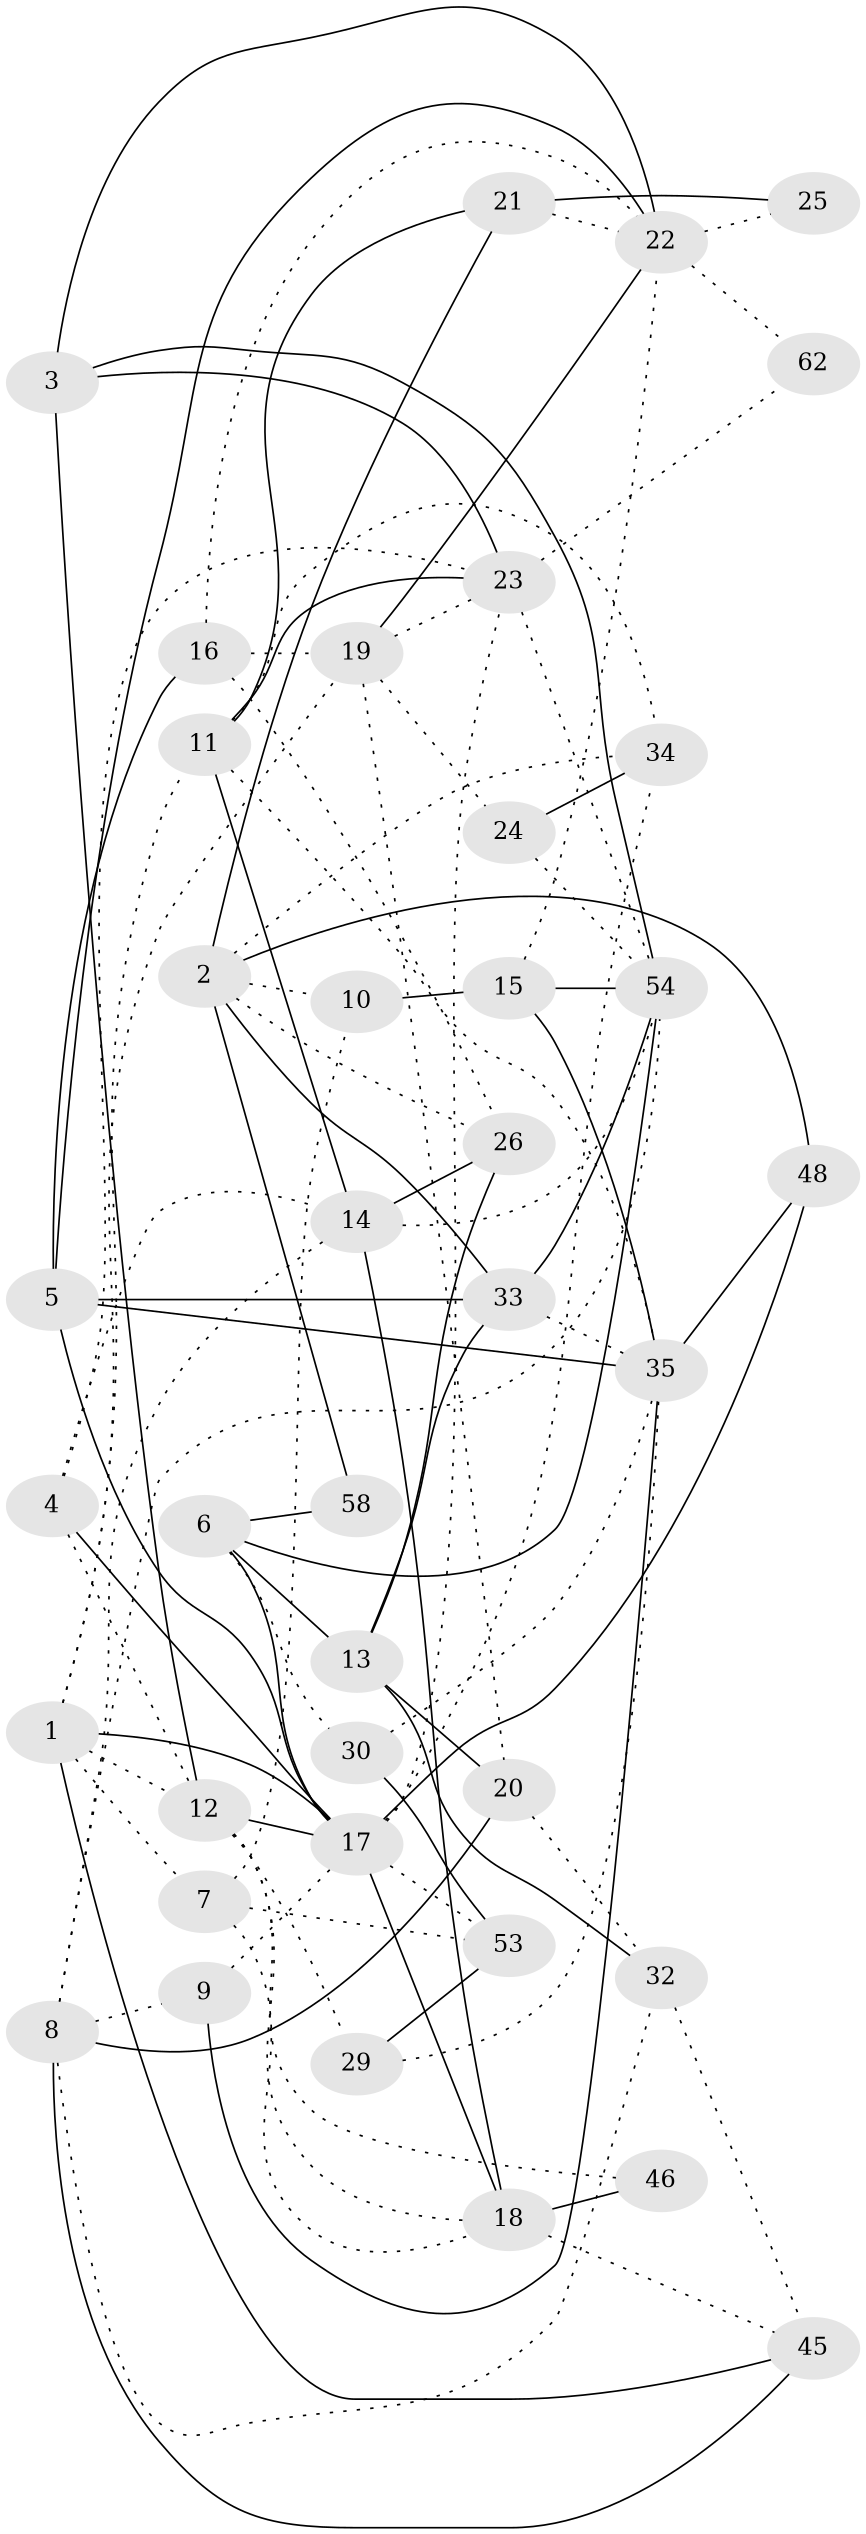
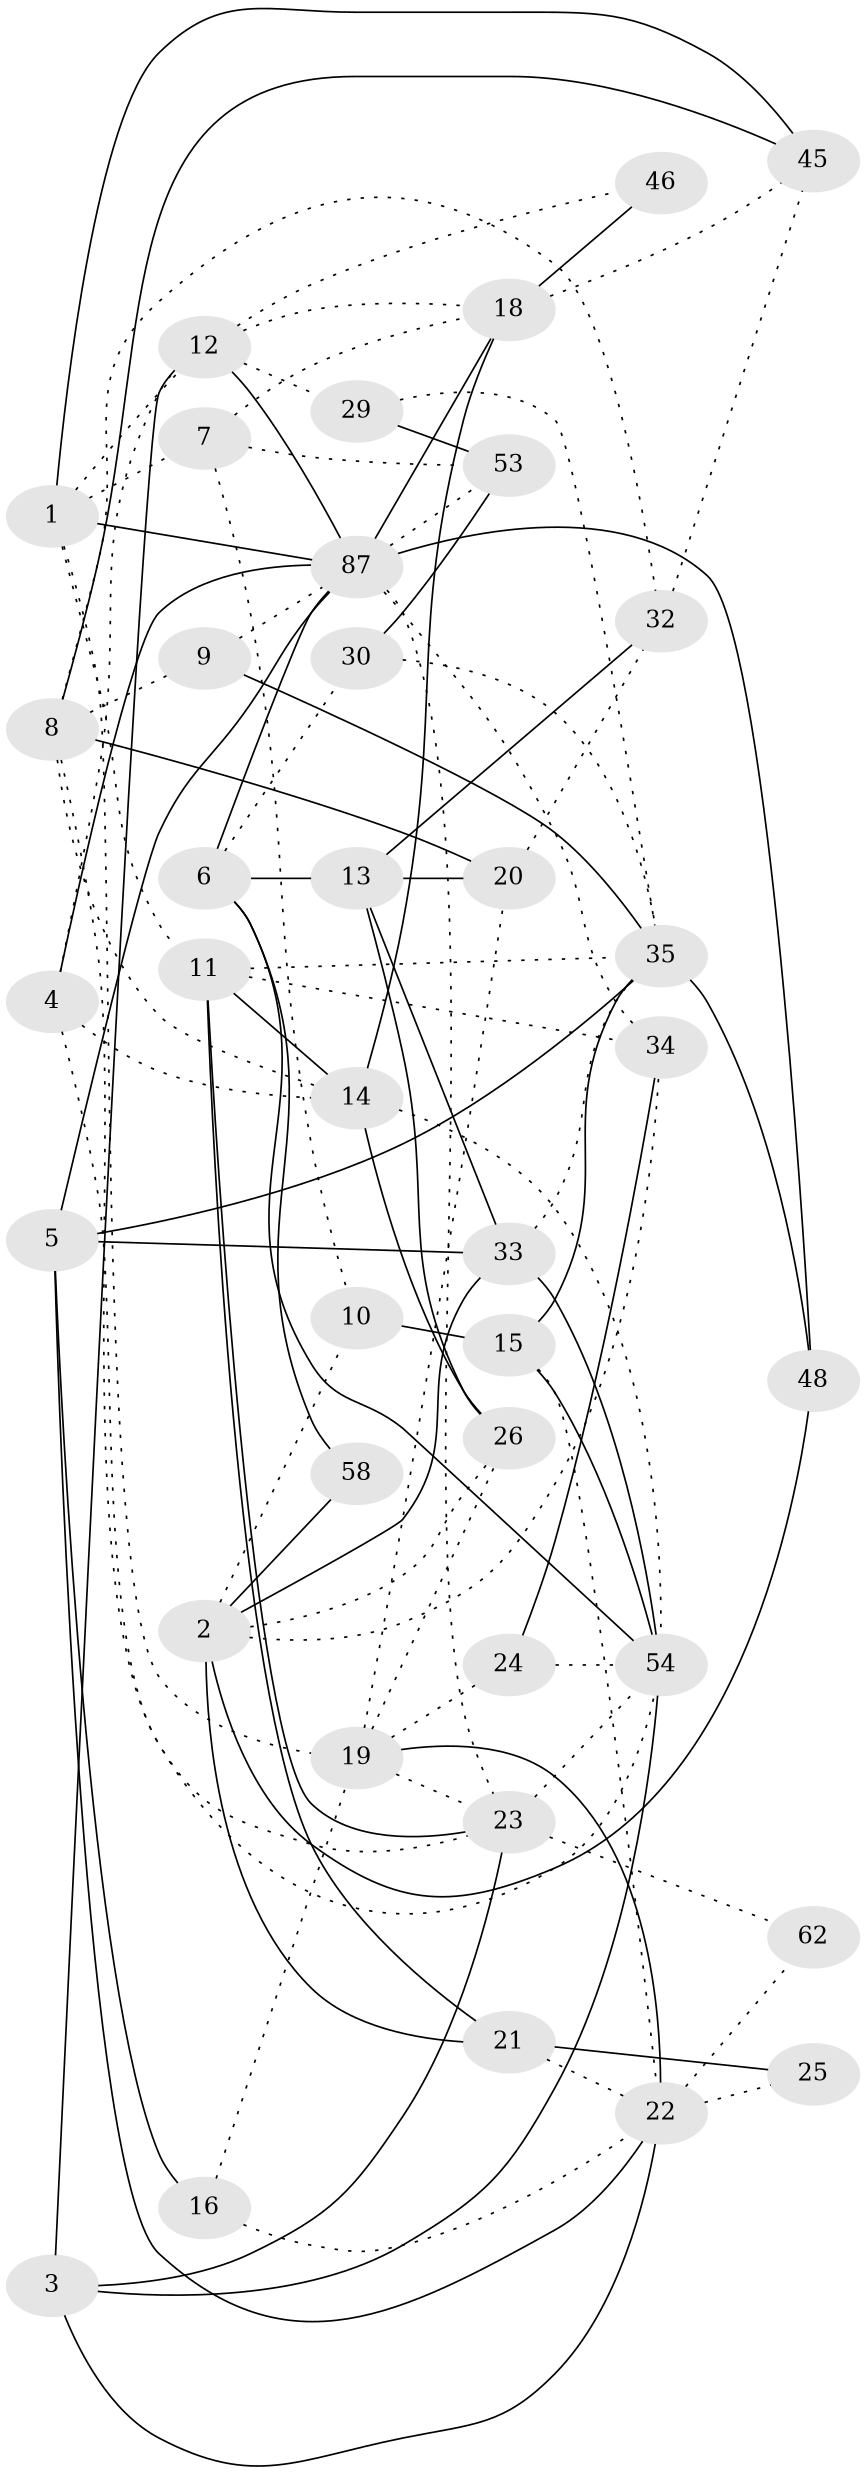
(375, 889) -> (436, 1592)
(357, 1844) -> (357, 567)
